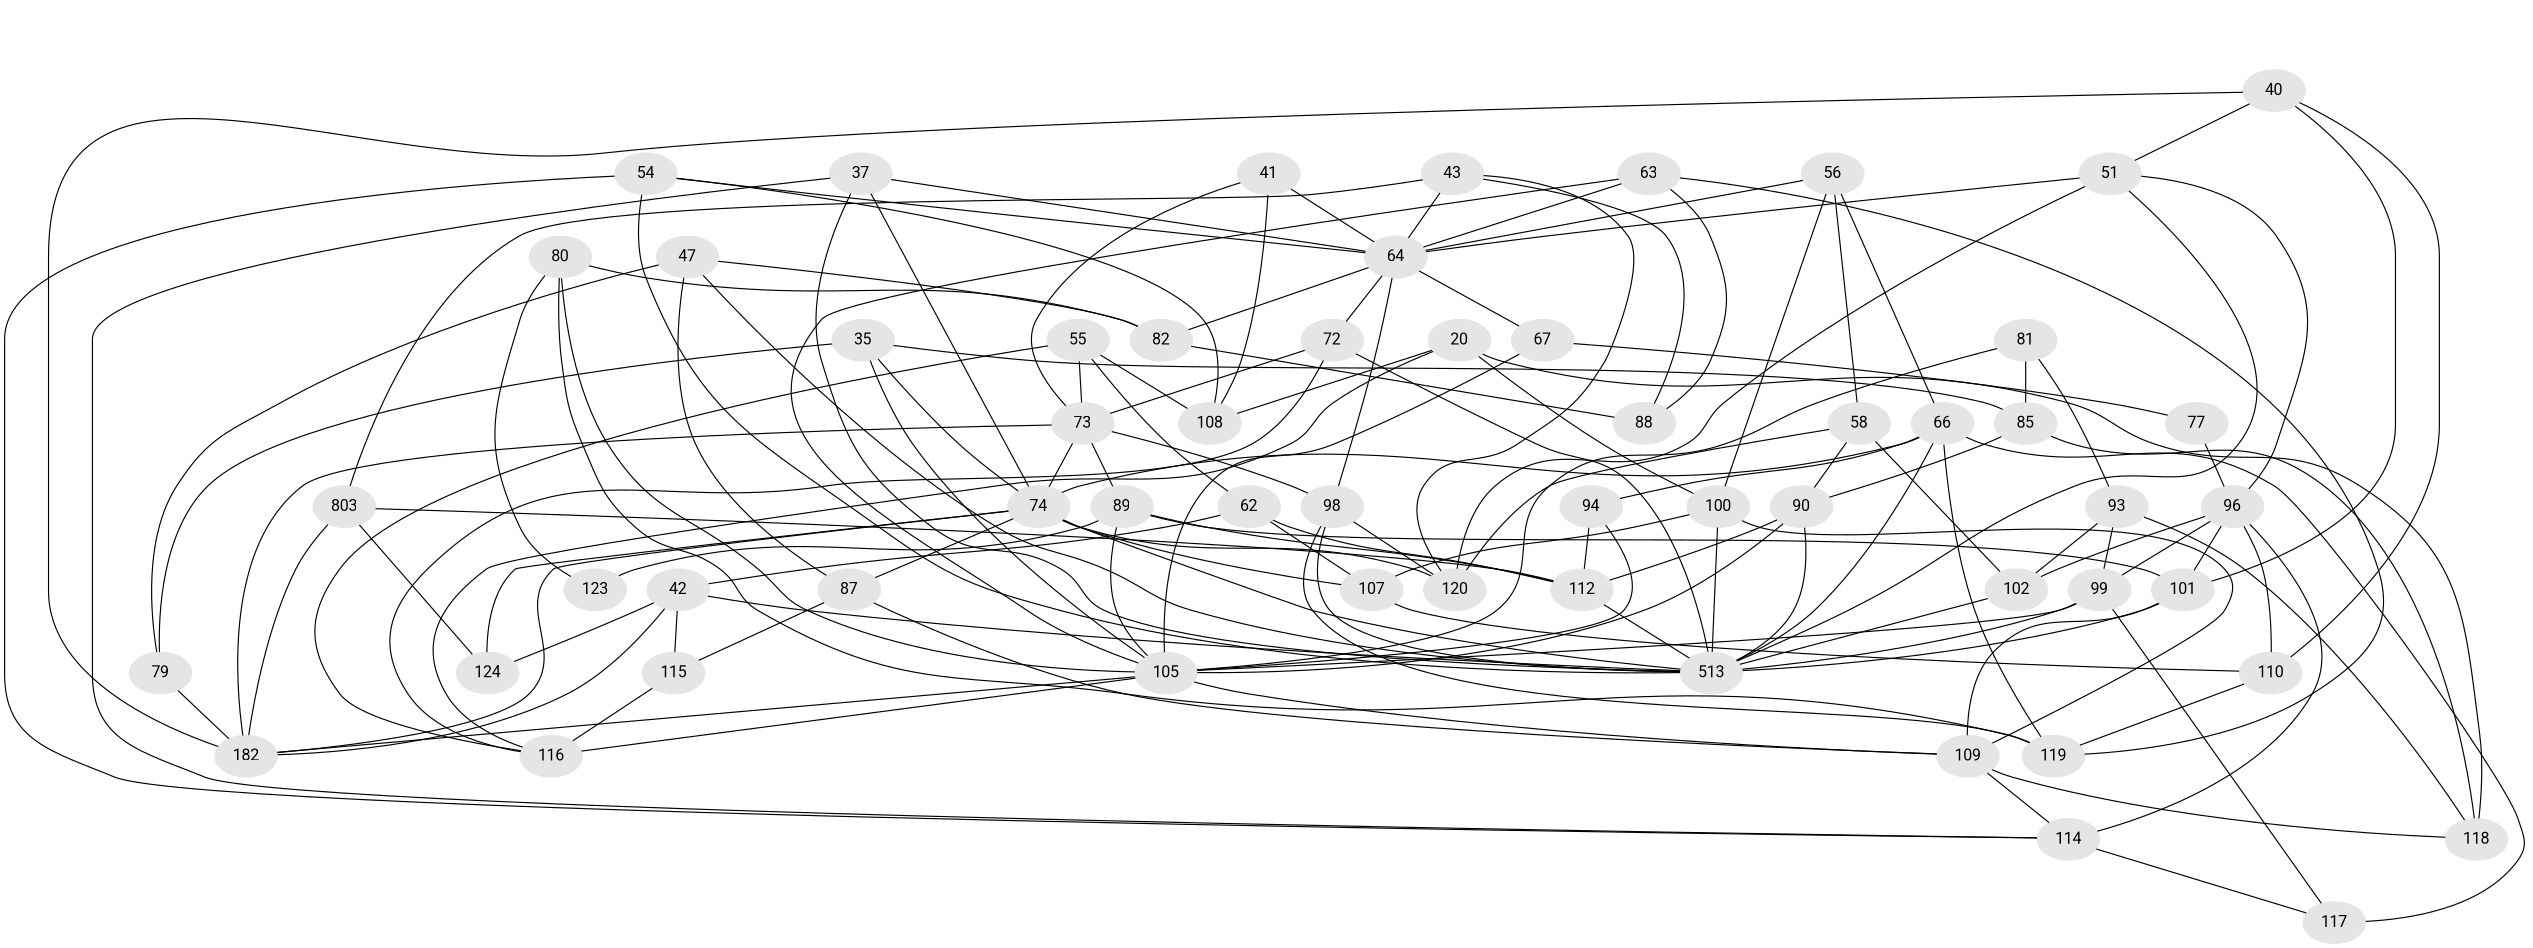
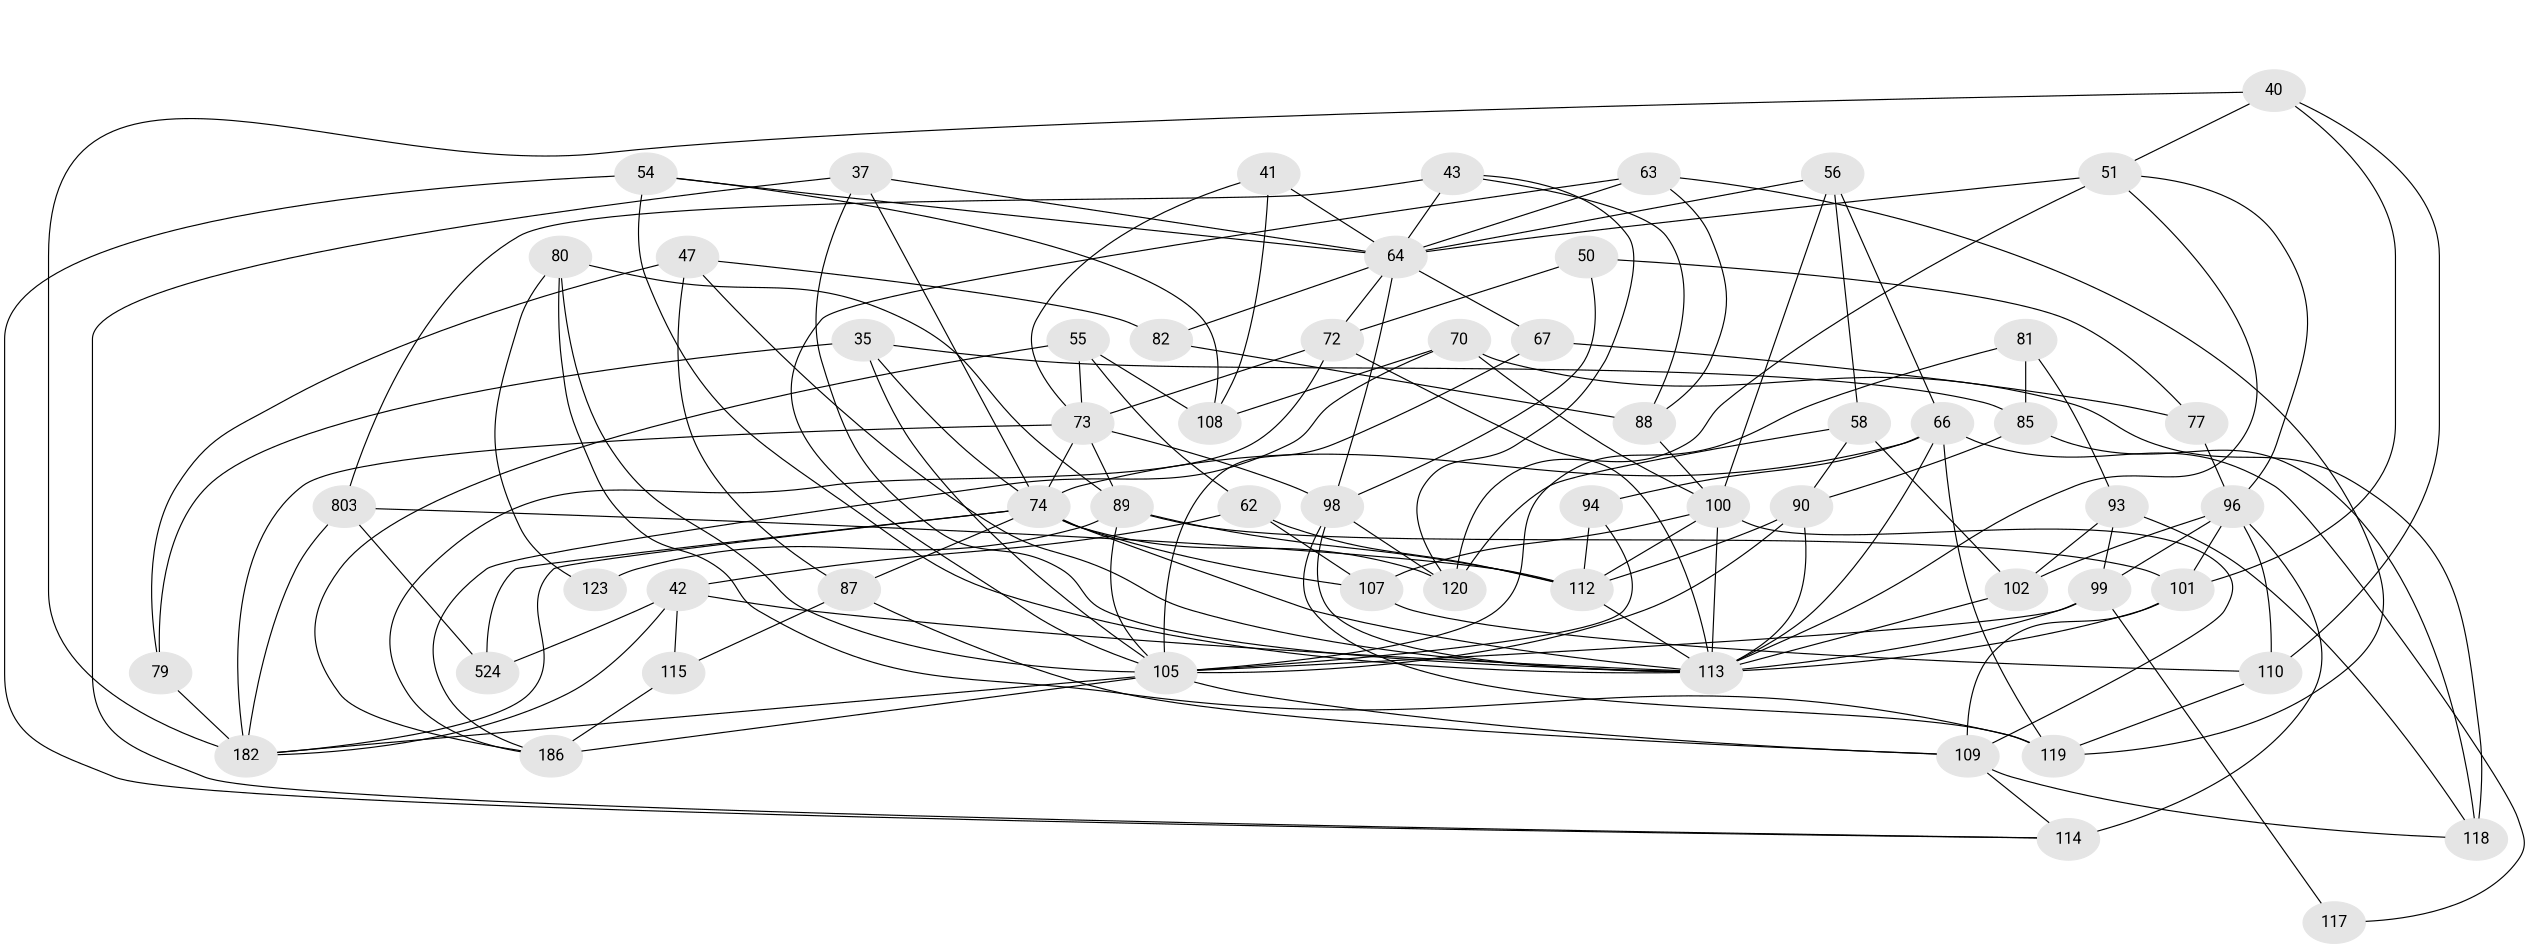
none -> (1587, 257)
(864, 291) -> (891, 313)
(1459, 340) -> (1459, 340)
none -> (1681, 465)
none -> (1650, 548)
(488, 673) -> (488, 673)
(1711, 673) -> (1711, 673)
(551, 756) -> (551, 756)
(2201, 881) -> none
